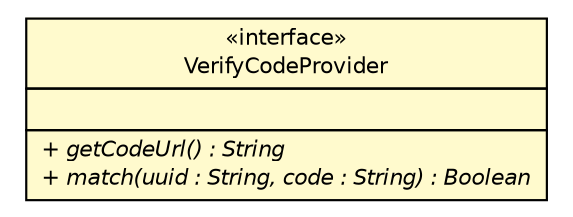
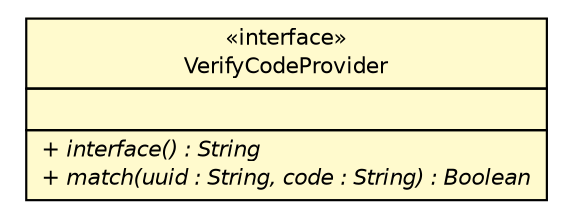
(164, 150) -> (151, 150)
